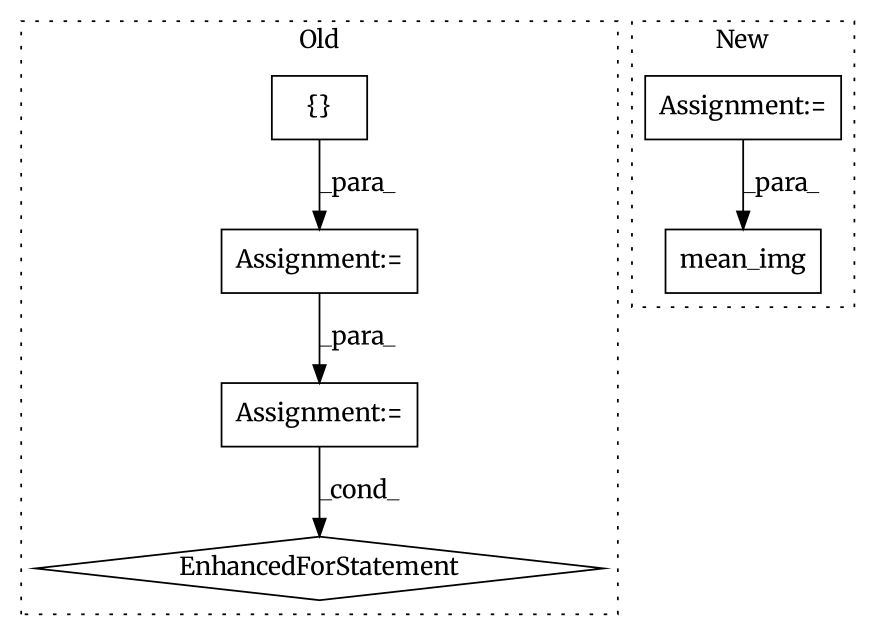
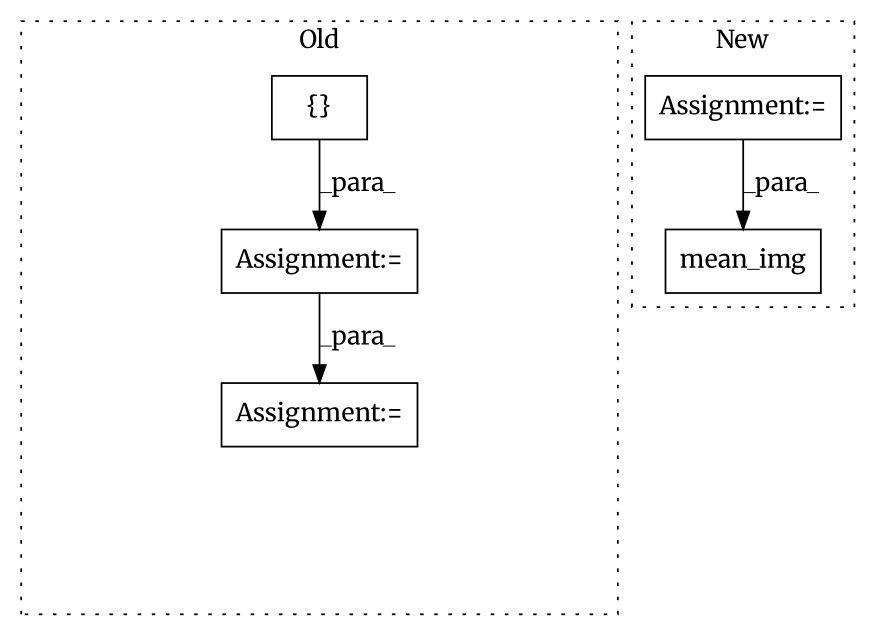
(320, 568) -> none
